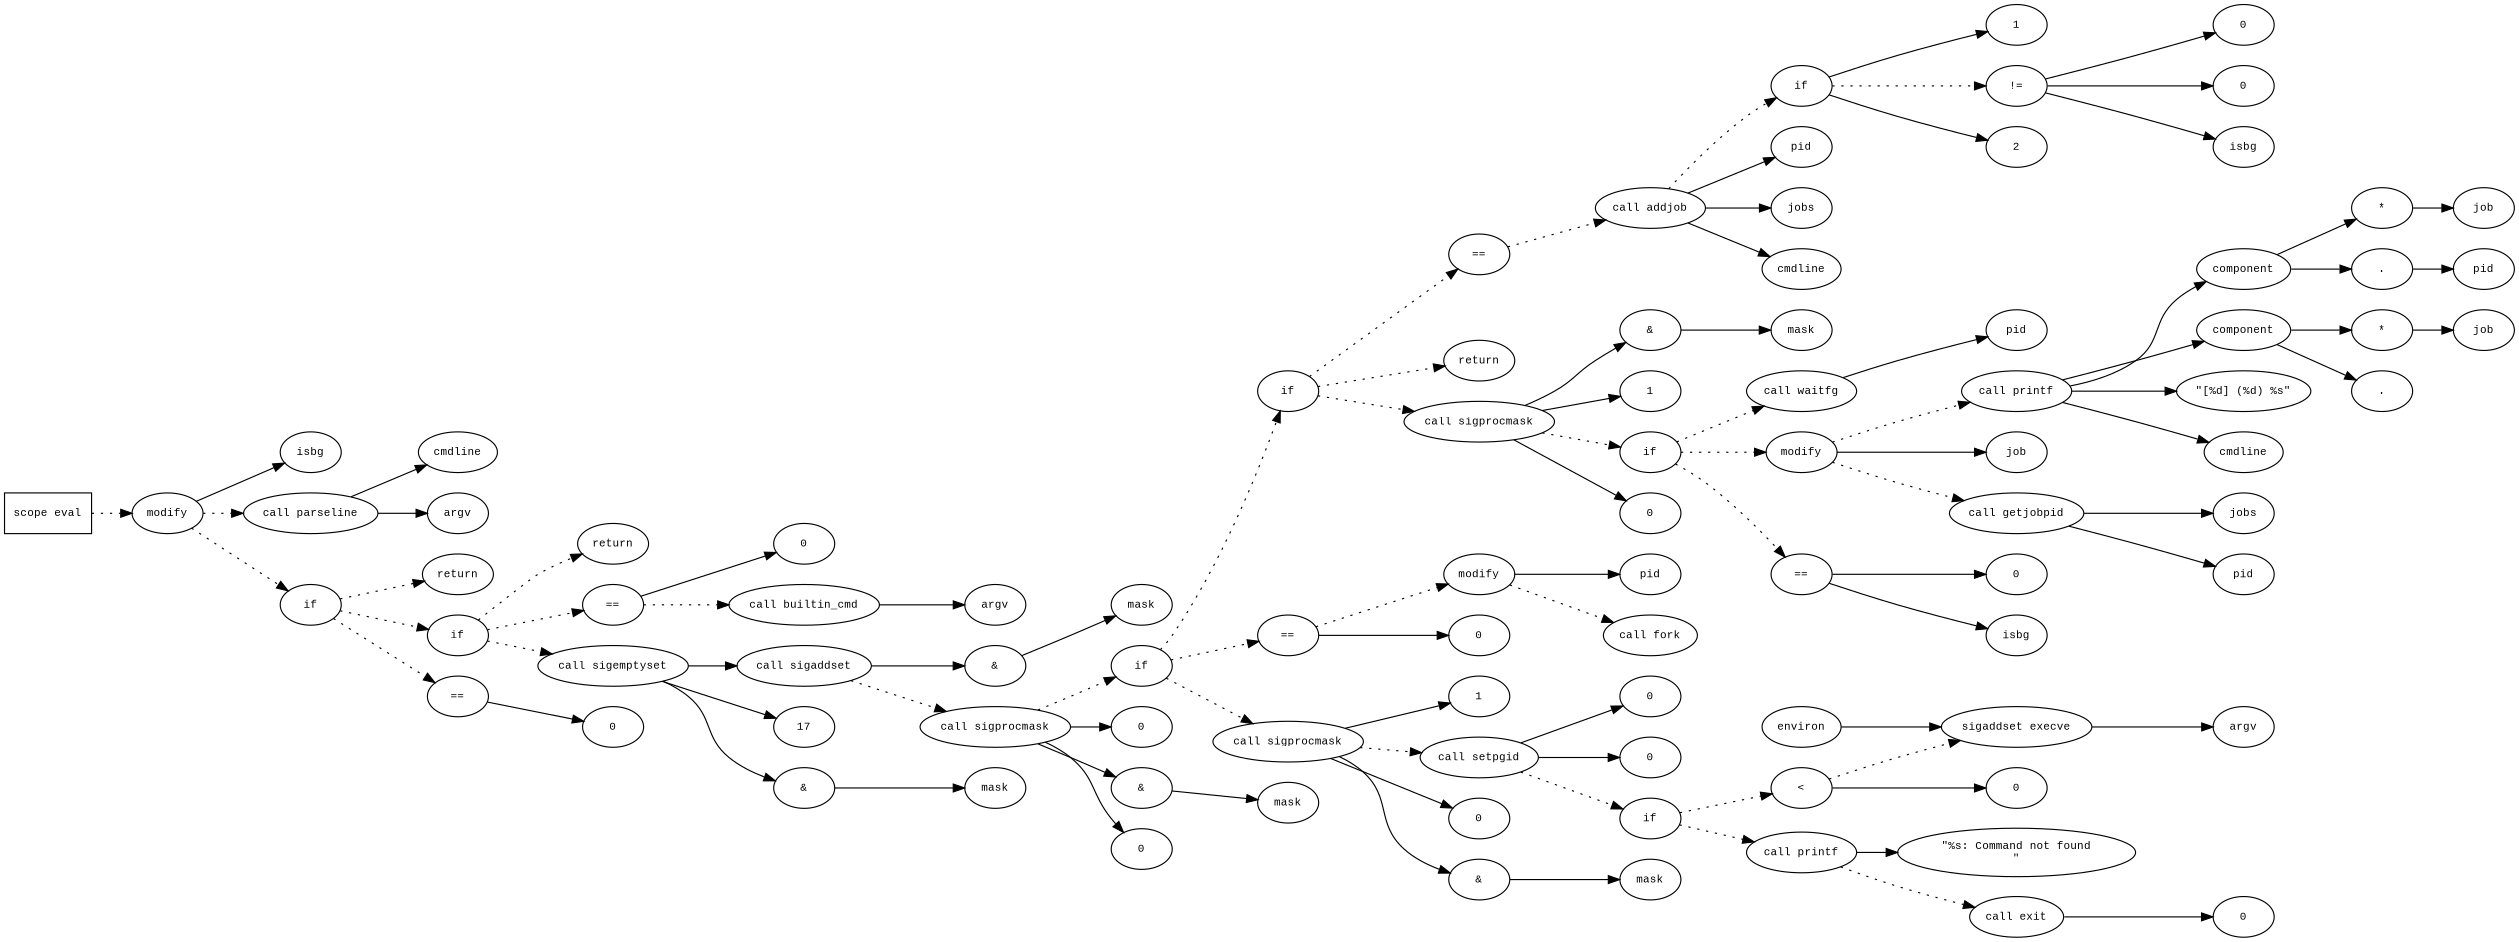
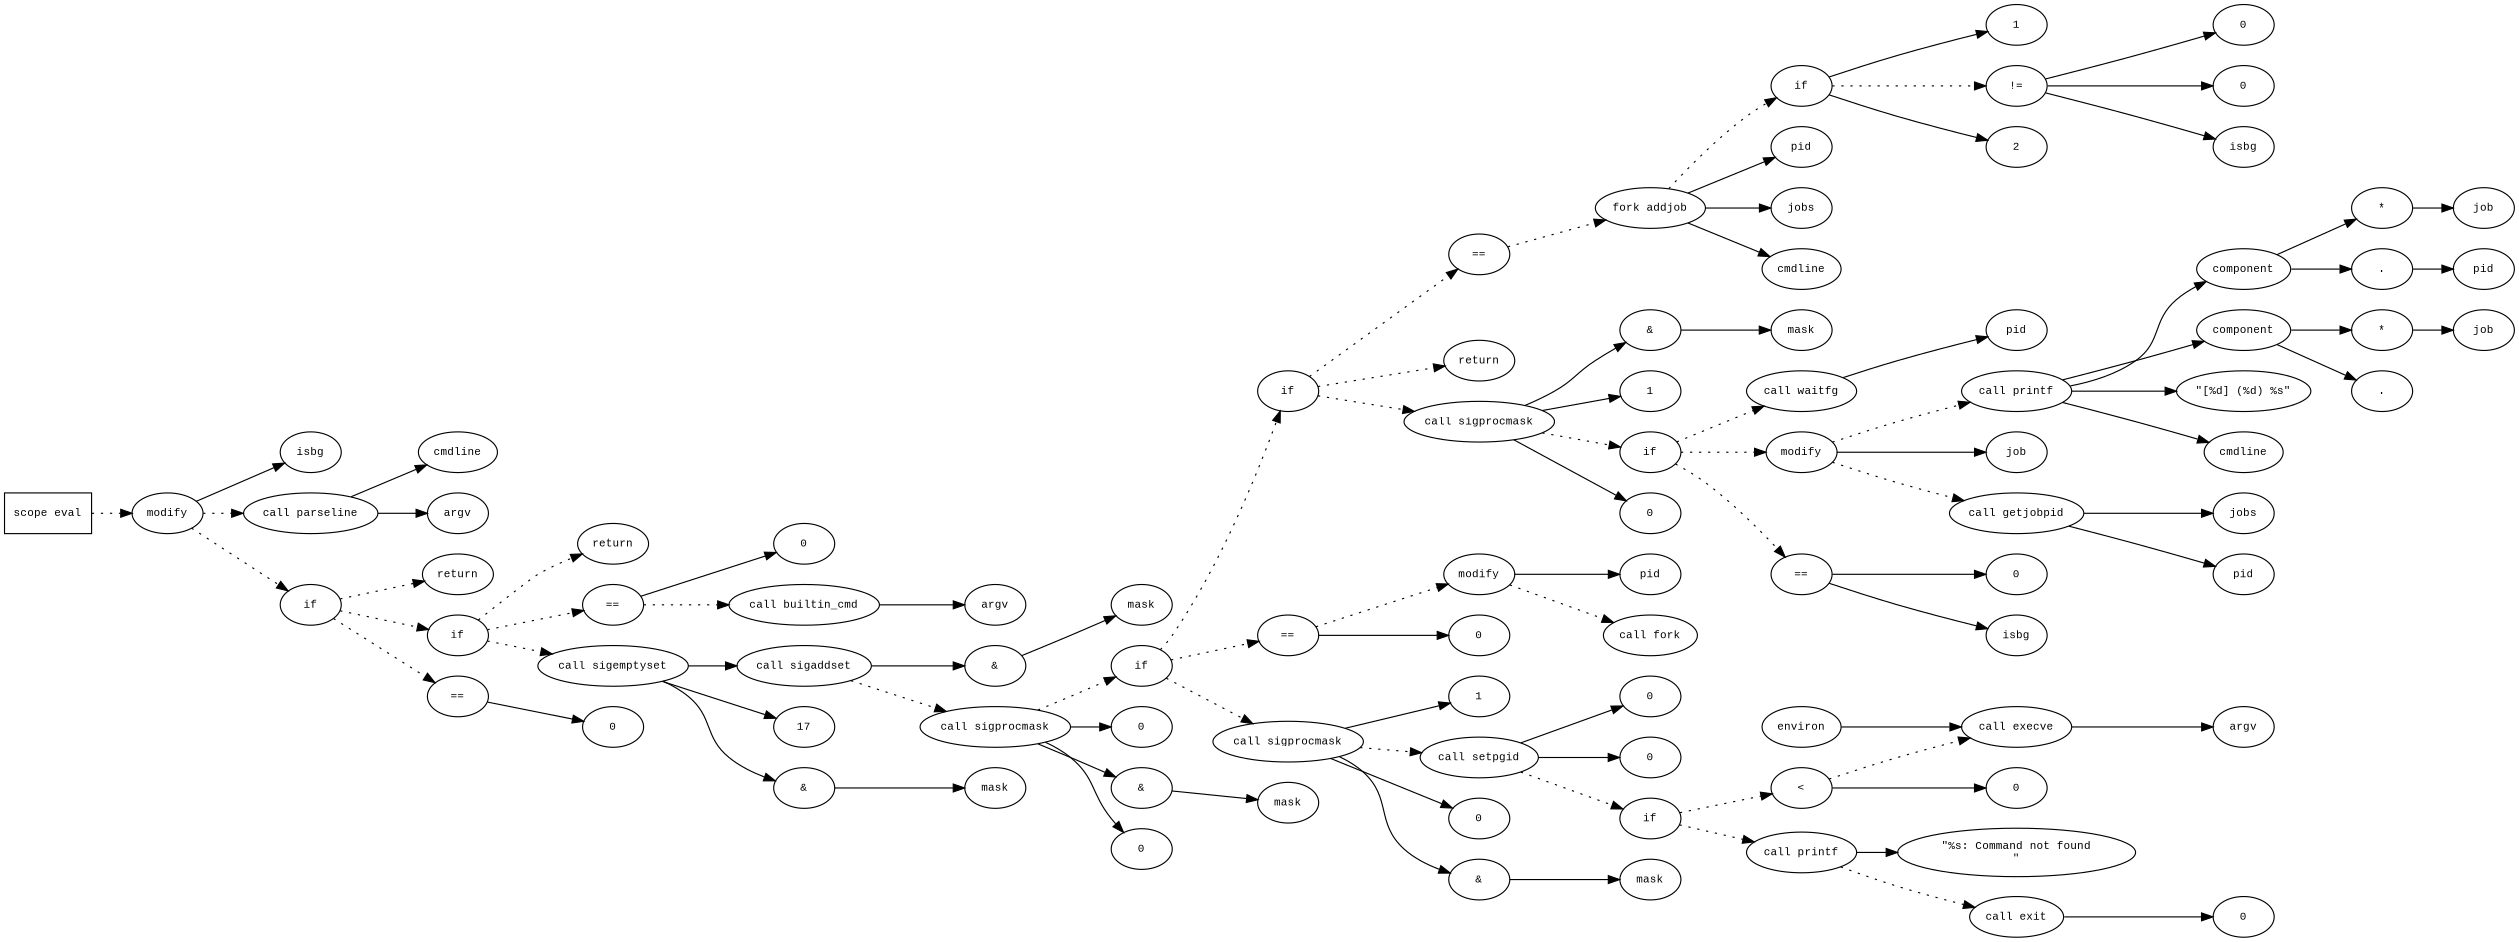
(1650, 208) -> (1650, 208)
(2017, 727) -> (2017, 727)
